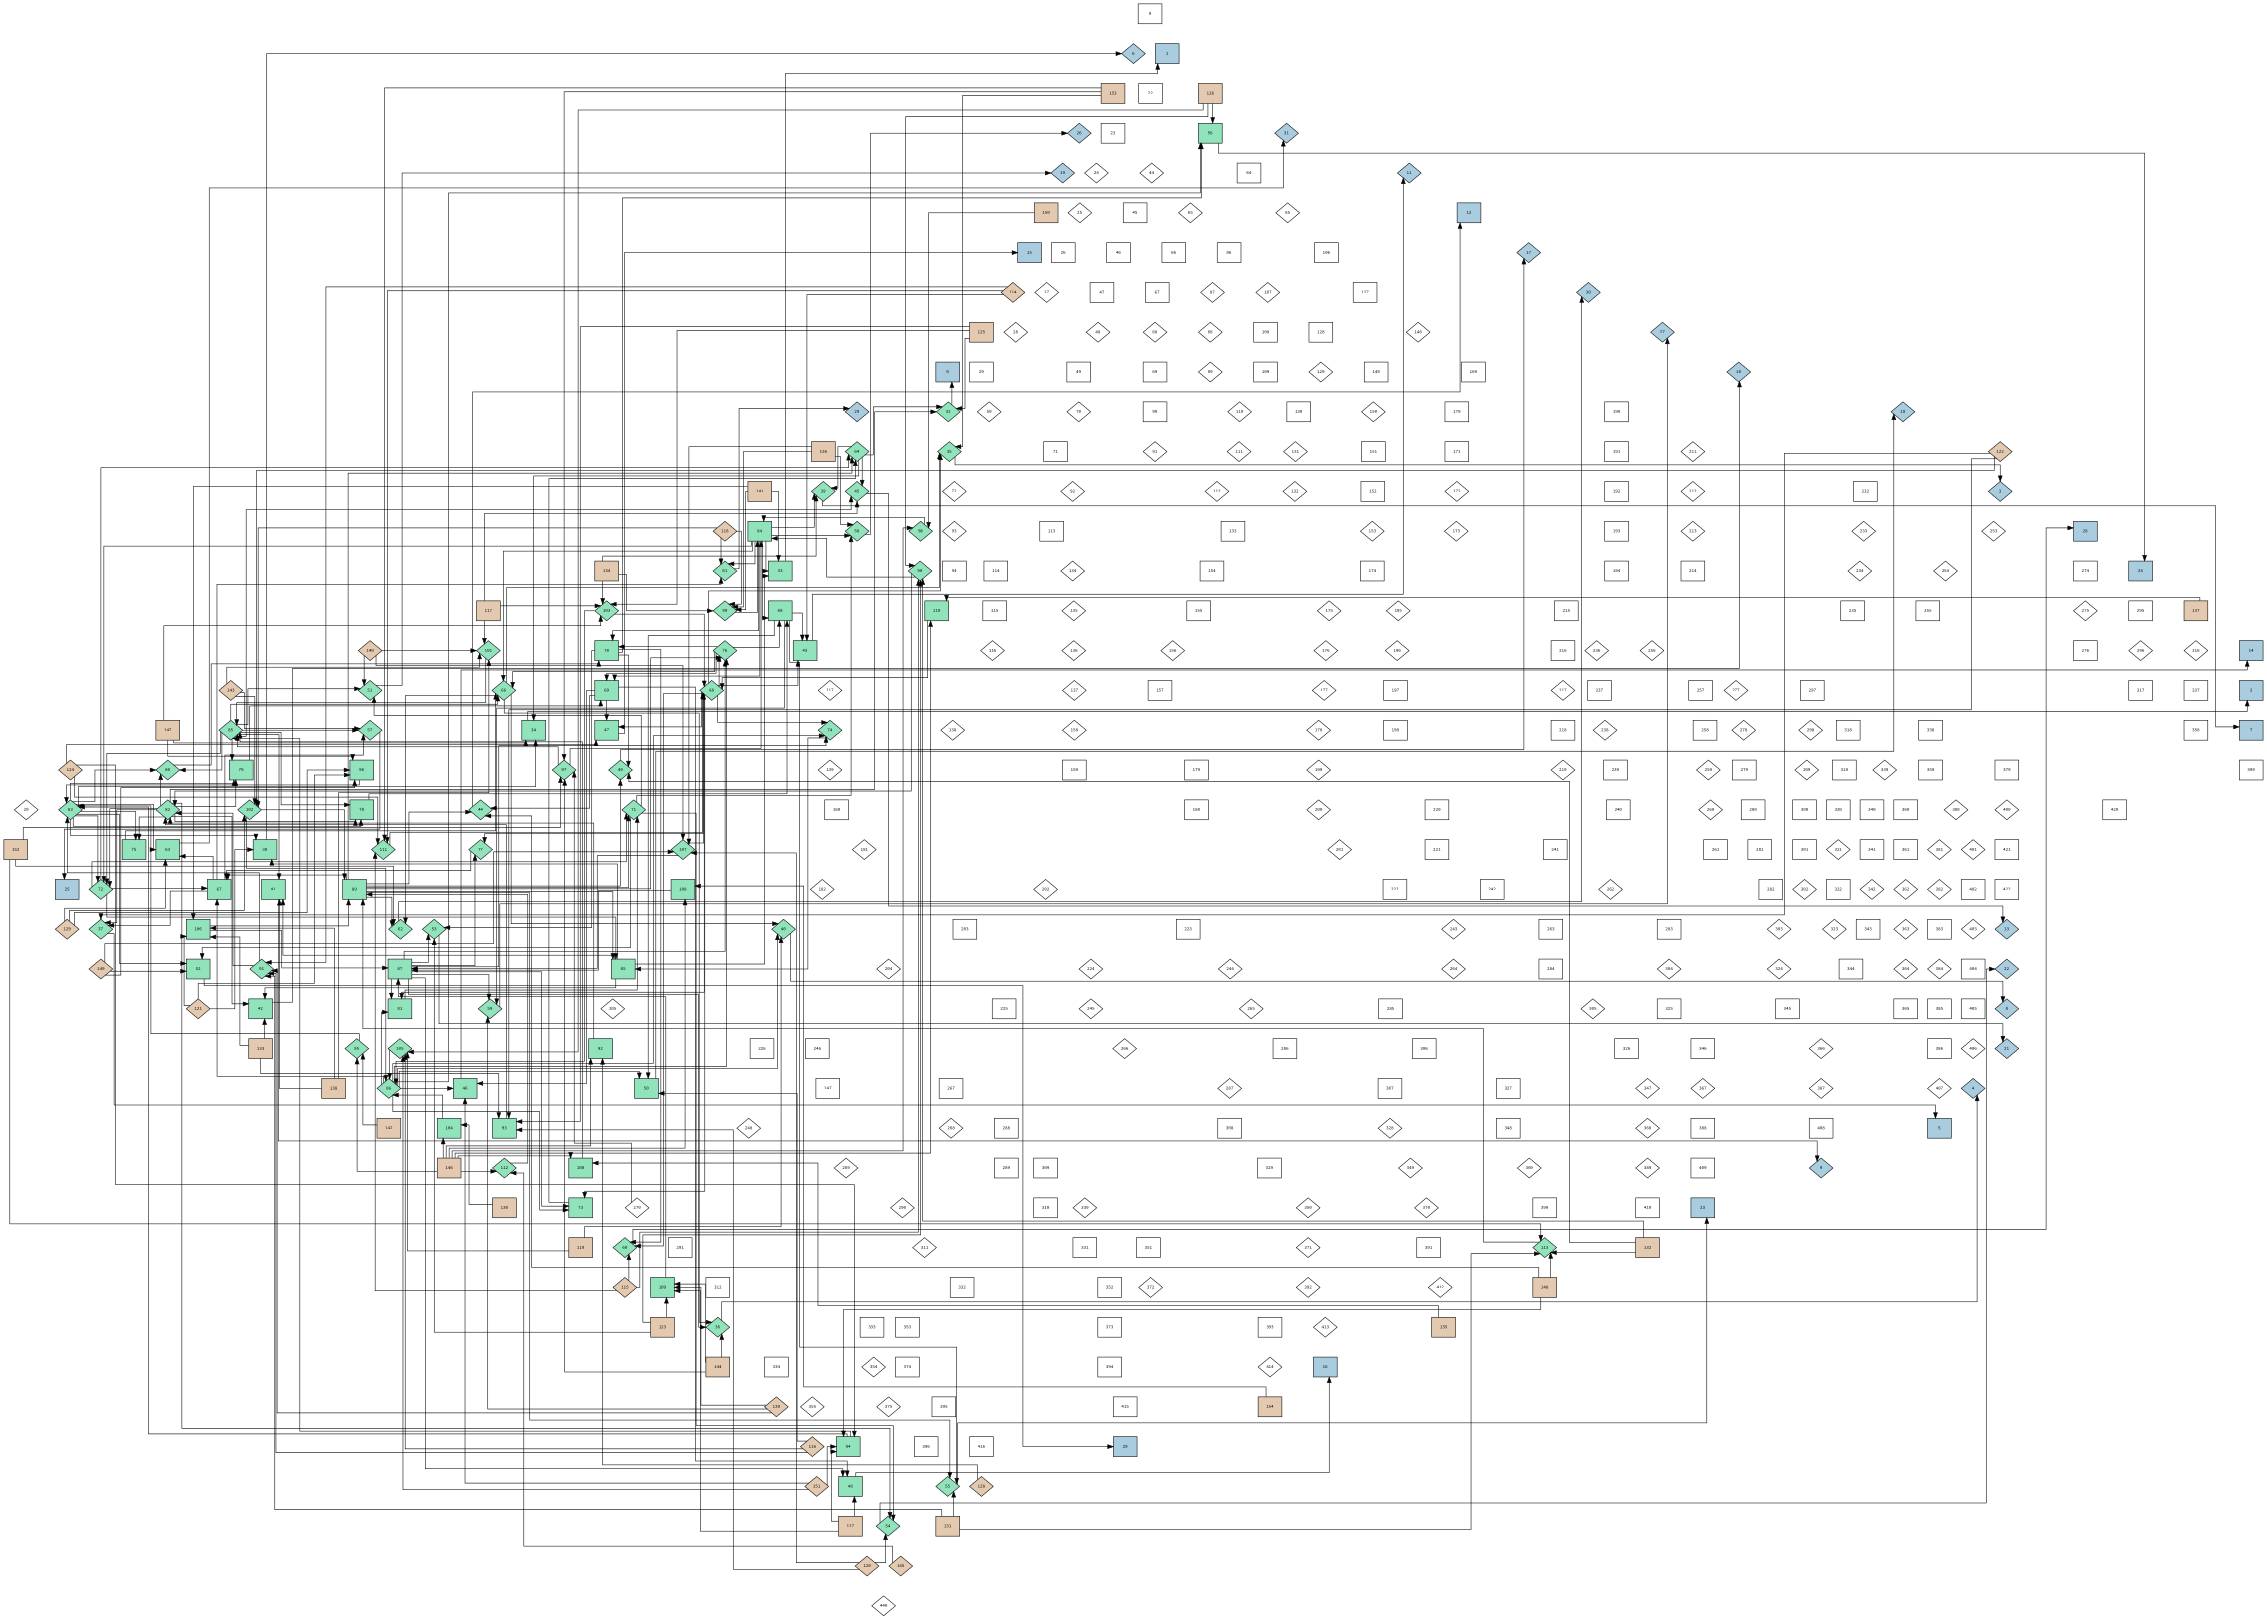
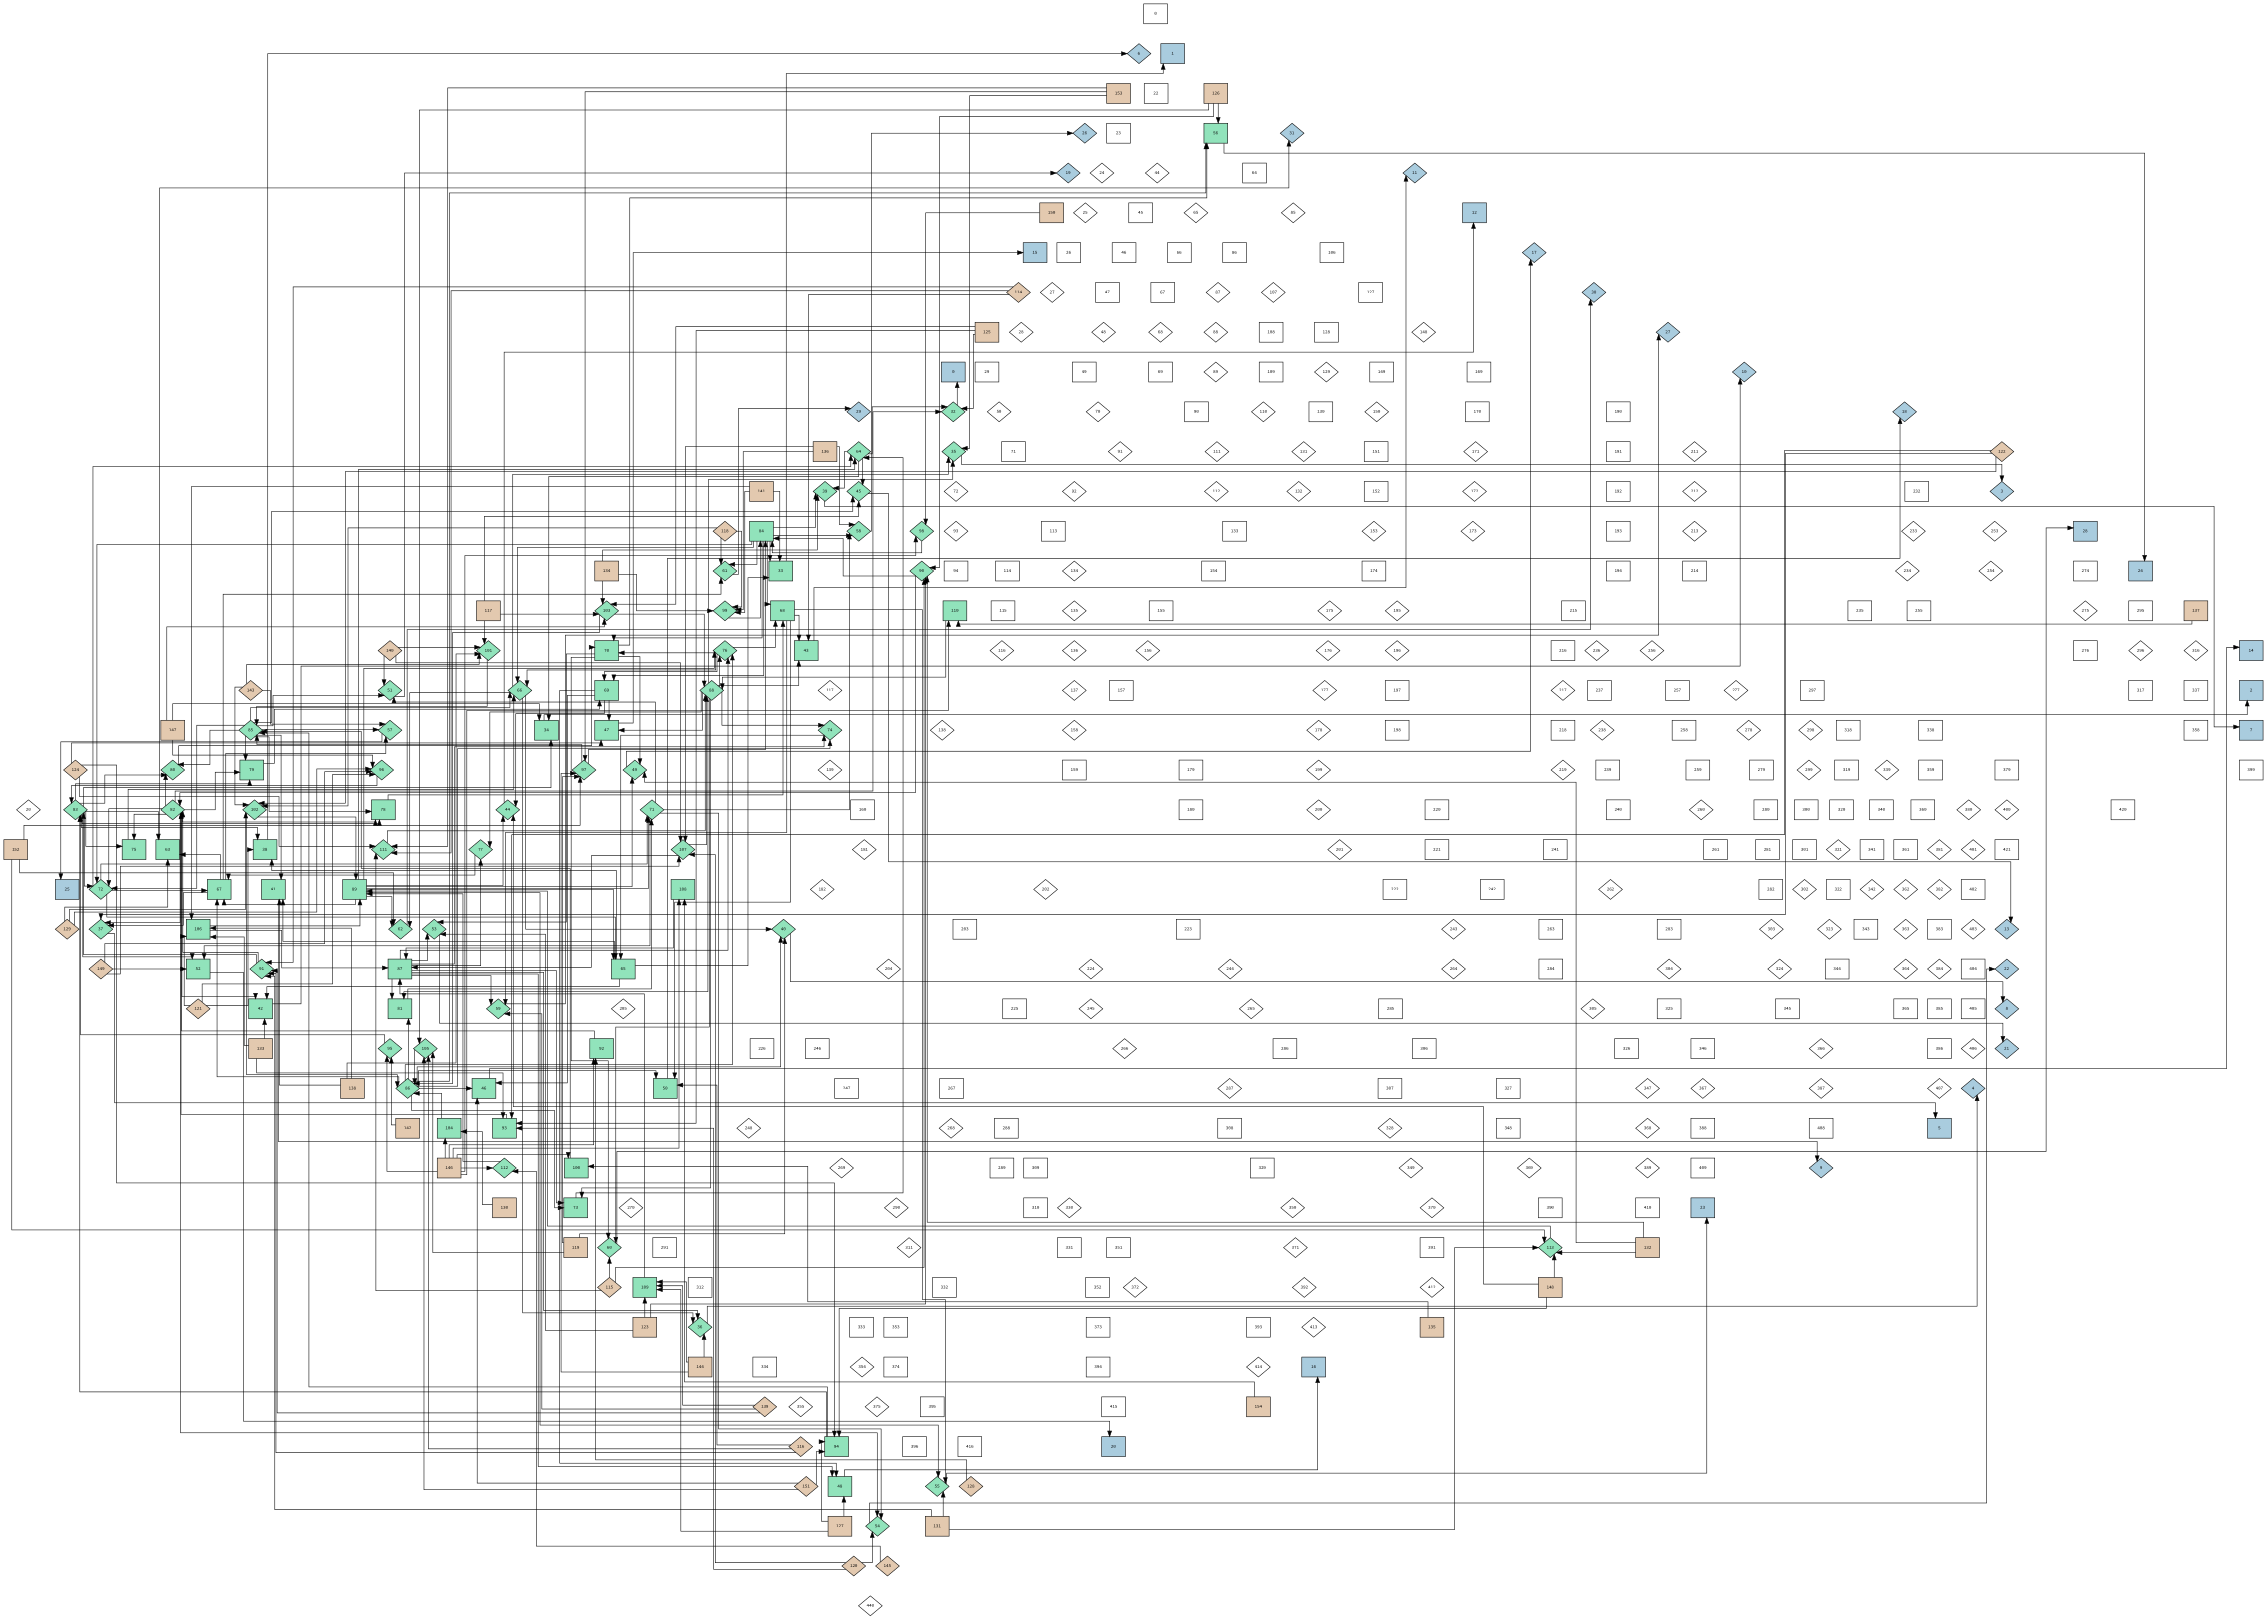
(1457, 452) -> (1476, 452)
(362, 770) -> (382, 770)
(1708, 770) -> (1698, 770)
(2007, 889) -> none
(574, 1018) -> (562, 1004)
